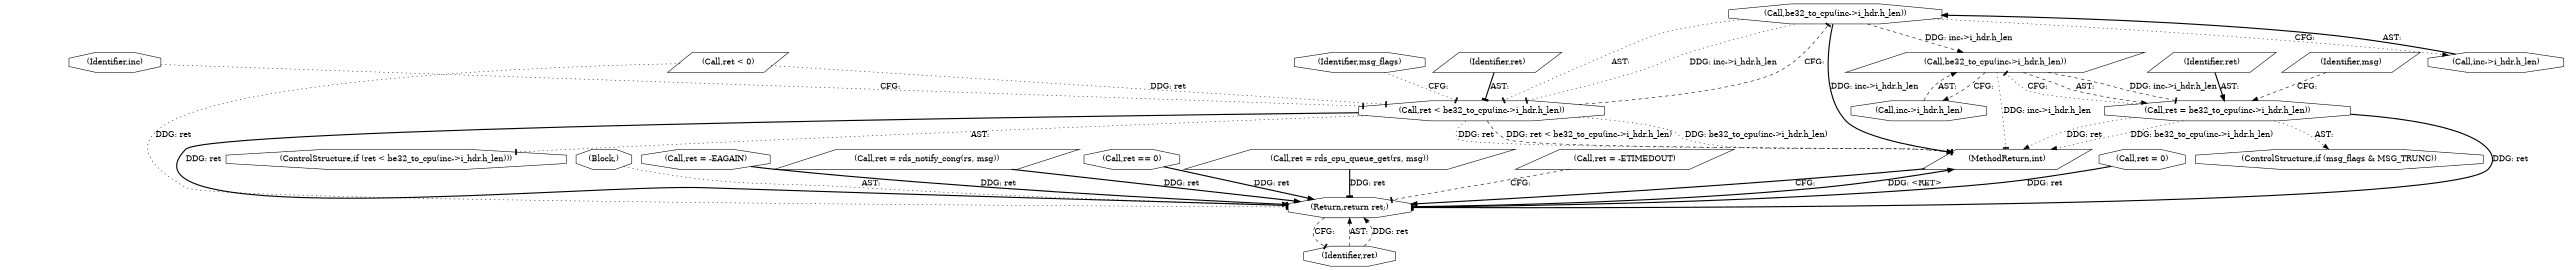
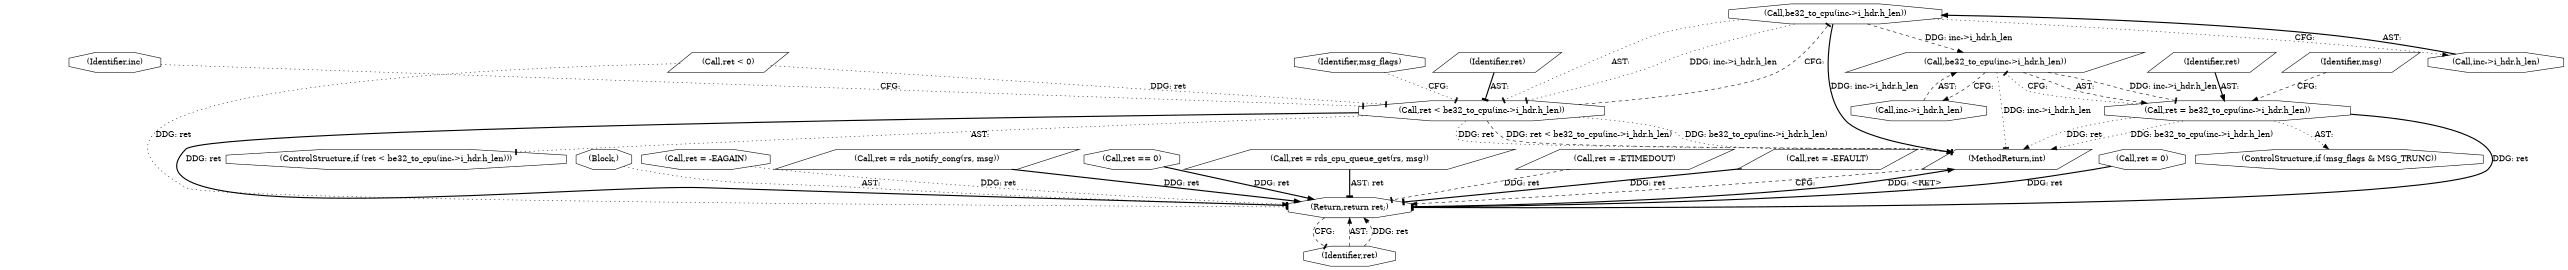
none -> (1828, 159)
(1368, 184) -> (1368, 184)
(1522, 184) -> (1522, 184)
(1671, 188) -> (1671, 188)
(1016, 189) -> (1016, 189)
